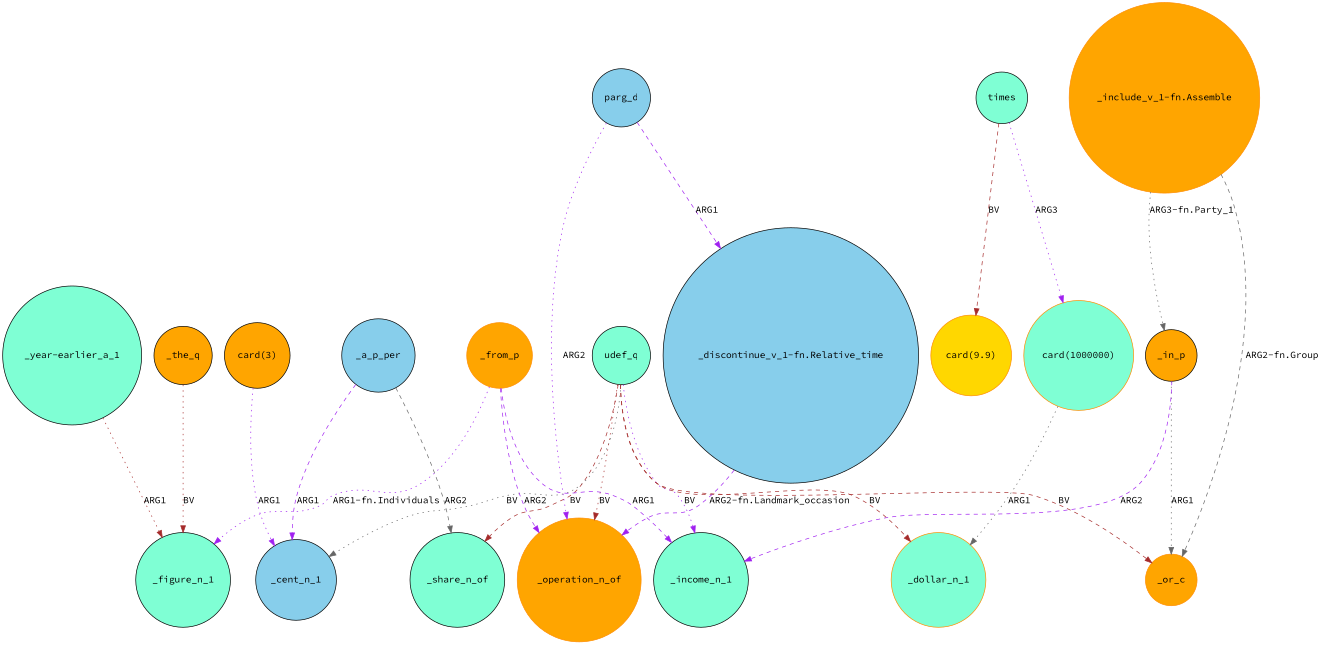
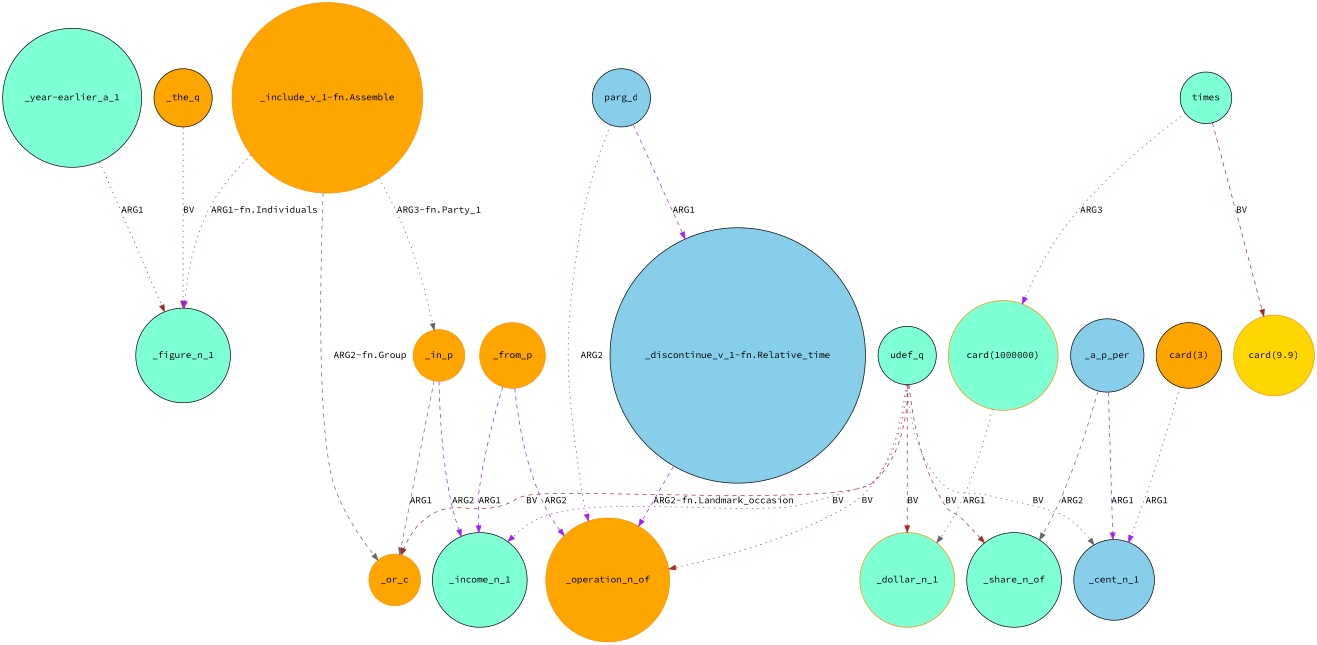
(1171, 355) -> (439, 355)
(1171, 464) -> (418, 464)
(375, 491) -> (203, 221)
